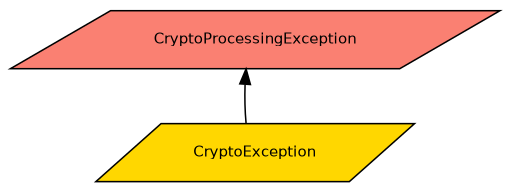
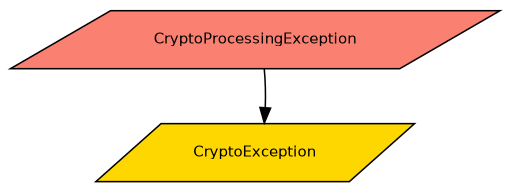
(245, 104) -> (265, 88)
